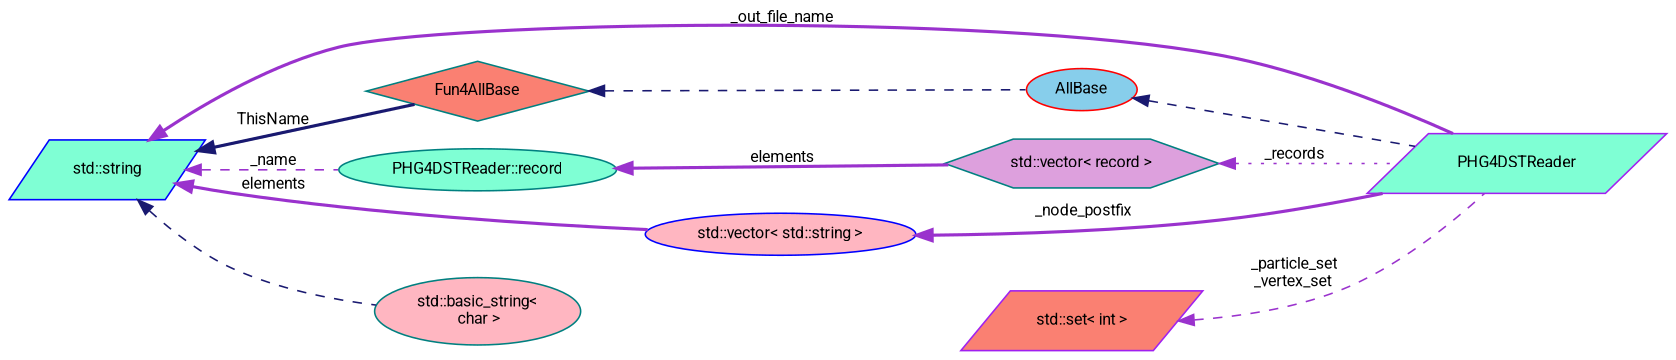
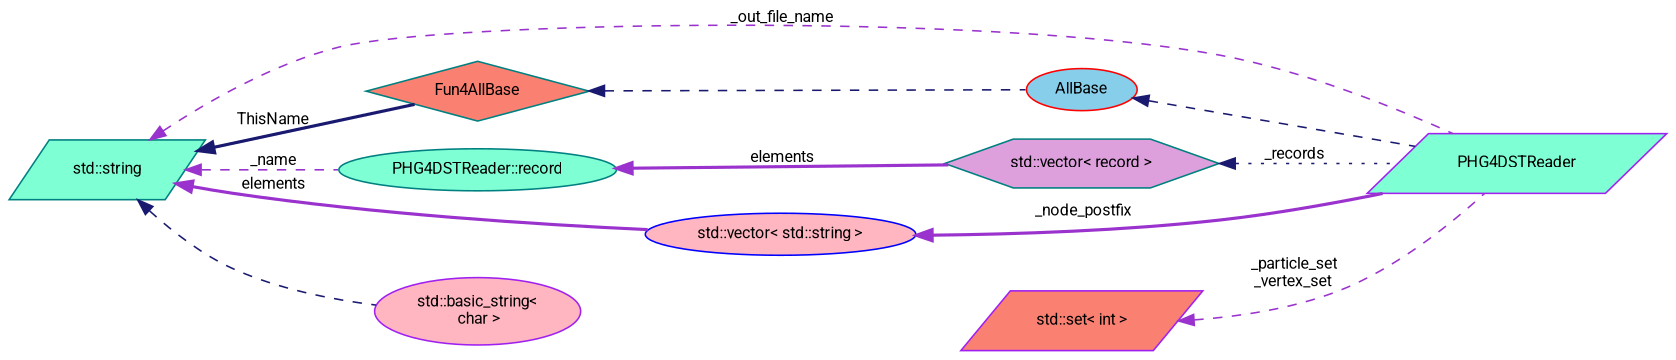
(805, 26) -> (805, 26)
(1317, 164) -> (1317, 164)
(107, 170) -> (107, 170)
(478, 311) -> (478, 311)
